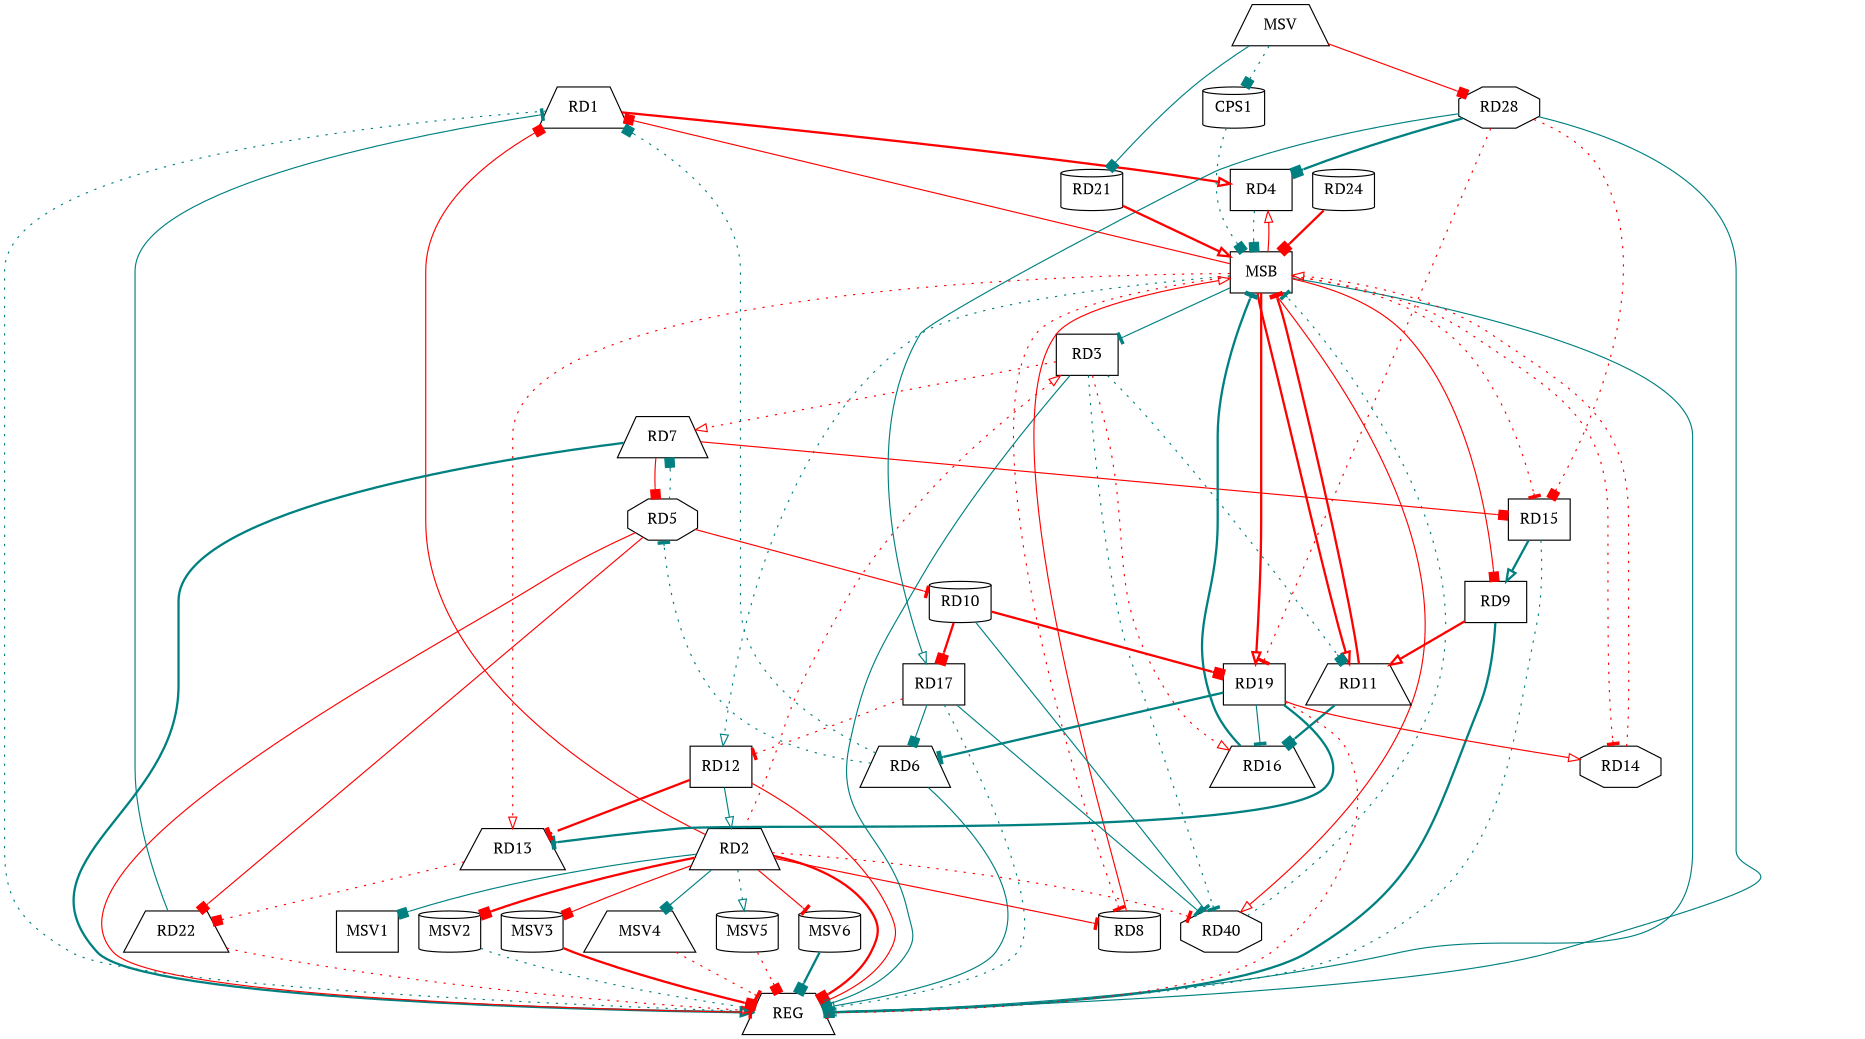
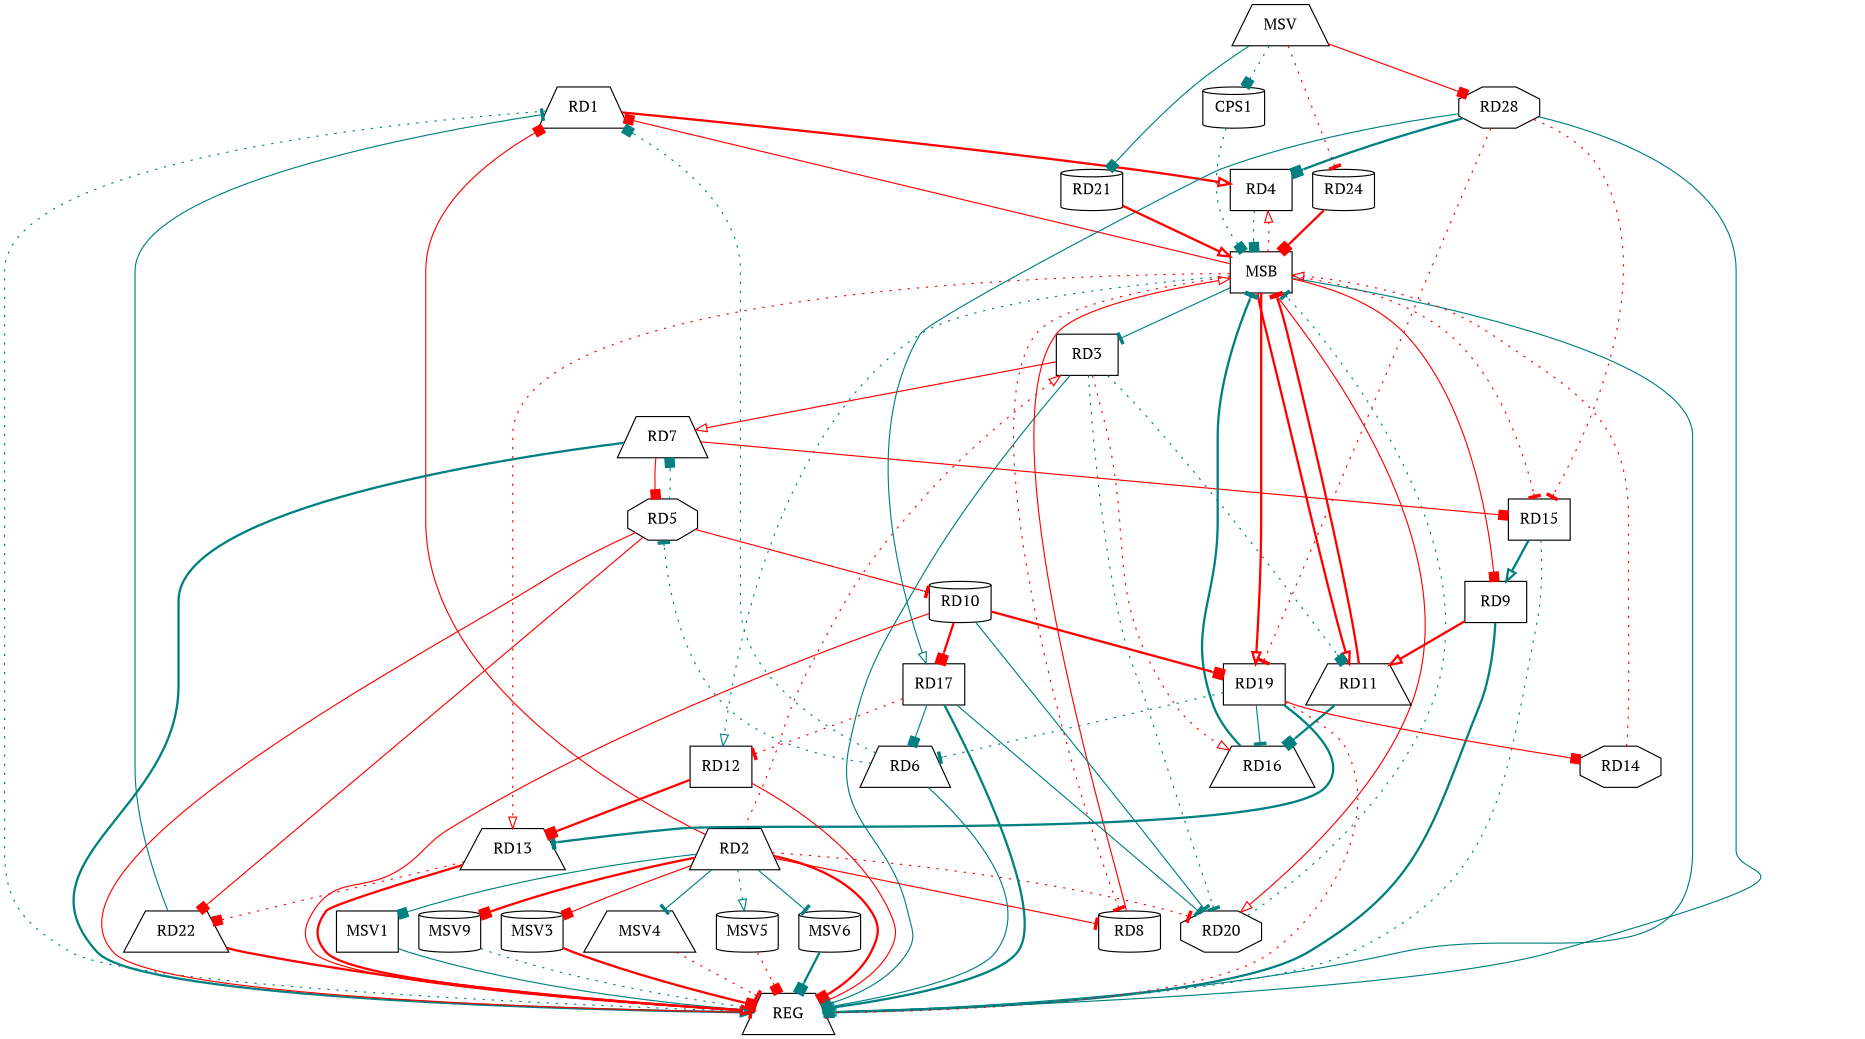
none -> (1311, 105)
(1269, 237) -> (1269, 237)
(1622, 294) -> (1622, 294)
(881, 395) -> (881, 395)
(1578, 420) -> none
(1090, 723) -> (1090, 723)
(1426, 734) -> (1426, 734)
(727, 802) -> none
(624, 805) -> (624, 805)
none -> (405, 866)
(689, 889) -> (689, 889)
(780, 889) -> (780, 889)
(1024, 918) -> (1024, 918)
(450, 932) -> (450, 932)
(1221, 932) -> (1221, 932)
none -> (323, 947)
(483, 988) -> (483, 988)
none -> (568, 988)
